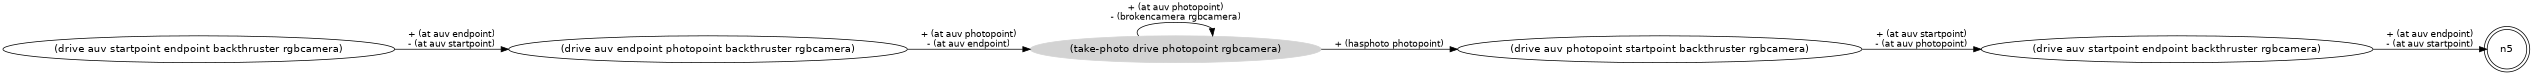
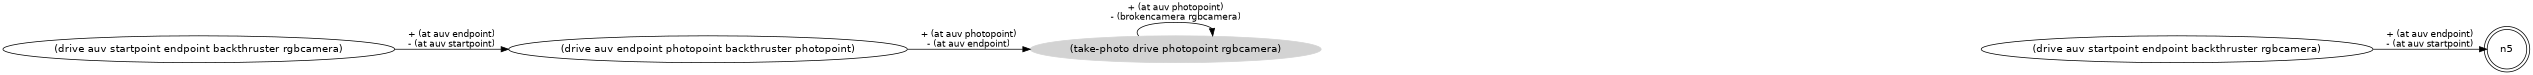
(708, 49) -> (708, 49)
(1660, 49) -> none
